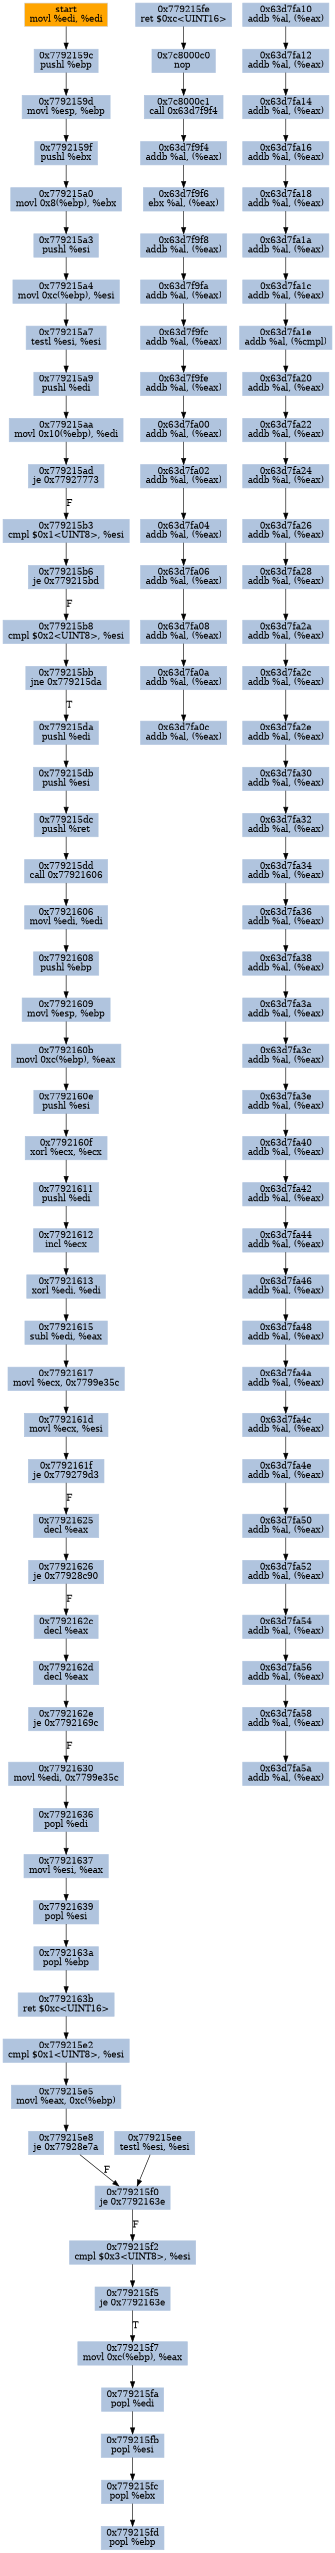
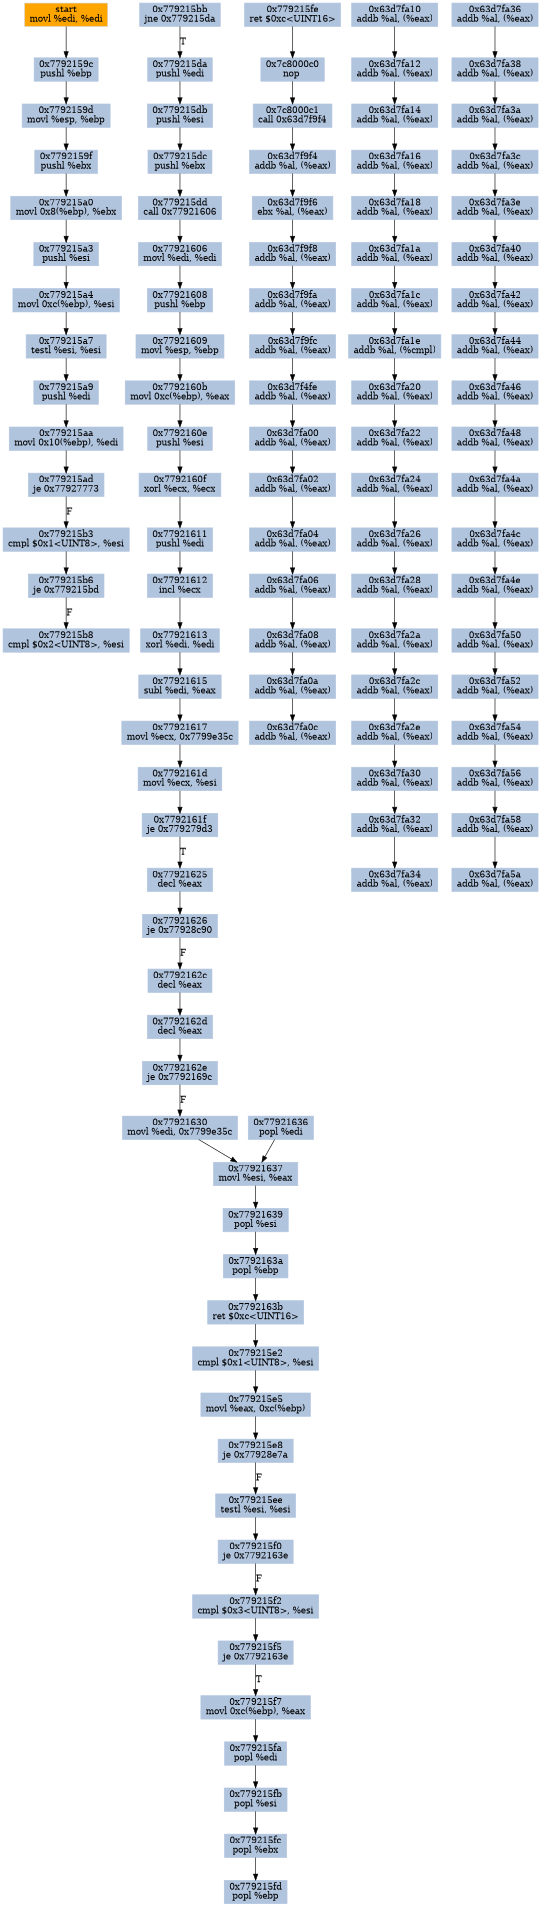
(184, 384) -> (293, 393)
(66, 652) -> none
(66, 825) -> (180, 162)
(286, 891) -> none
(69, 1499) -> (183, 852)
(66, 1794) -> (215, 1149)
(97, 2168) -> (256, 1475)
